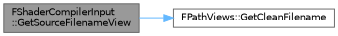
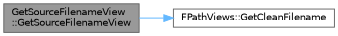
(71, 18) -> (71, 18)
